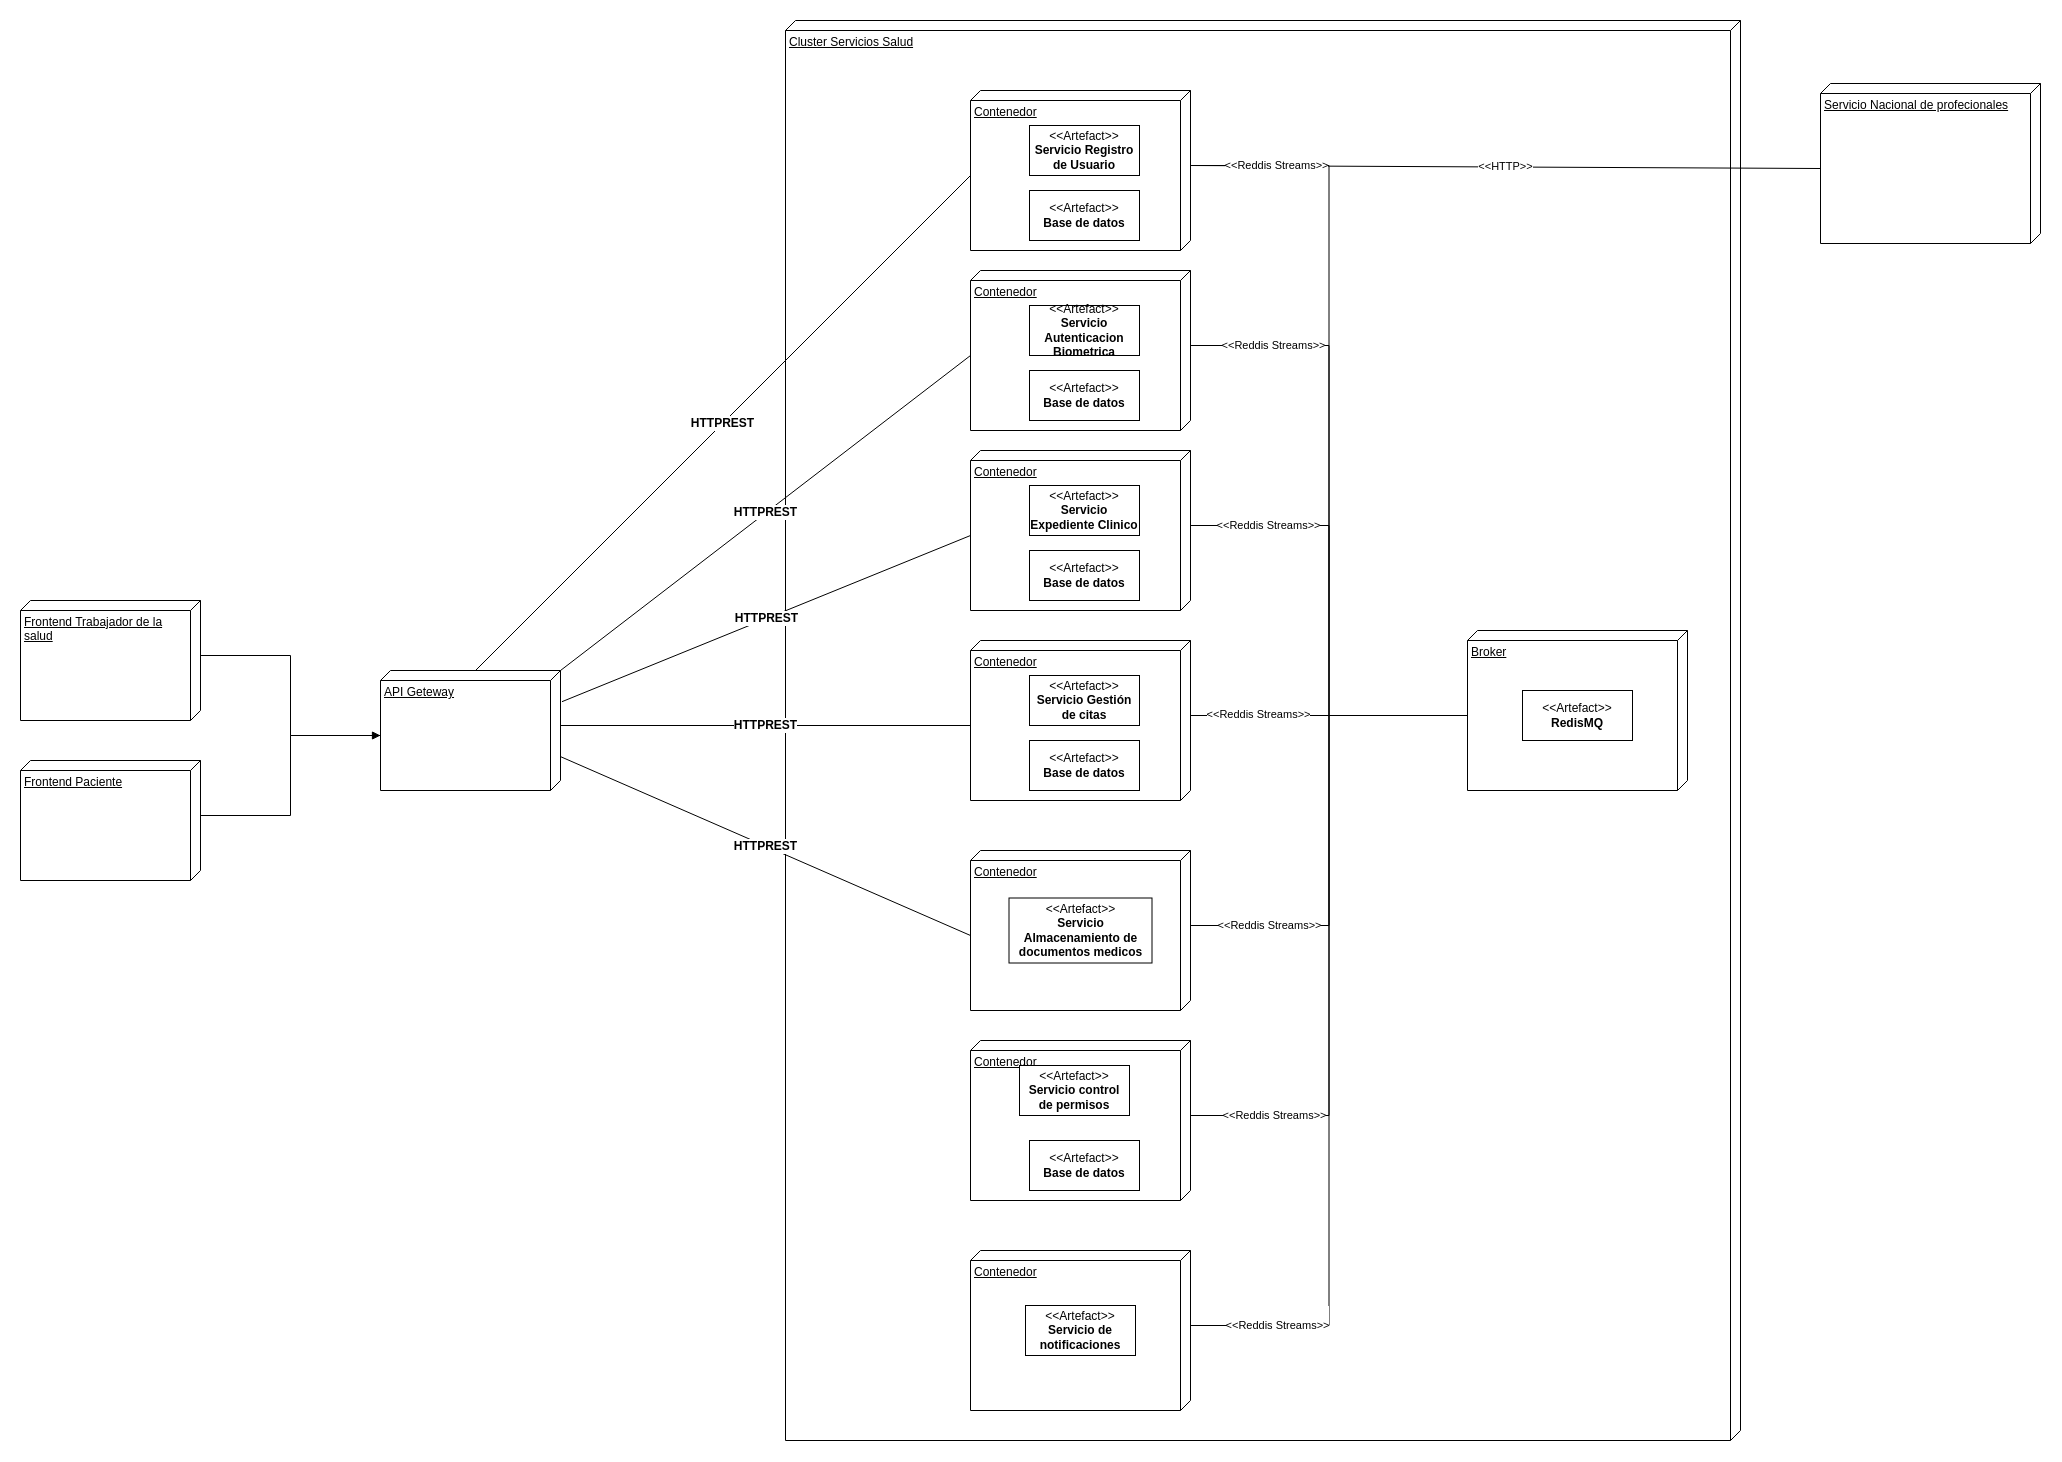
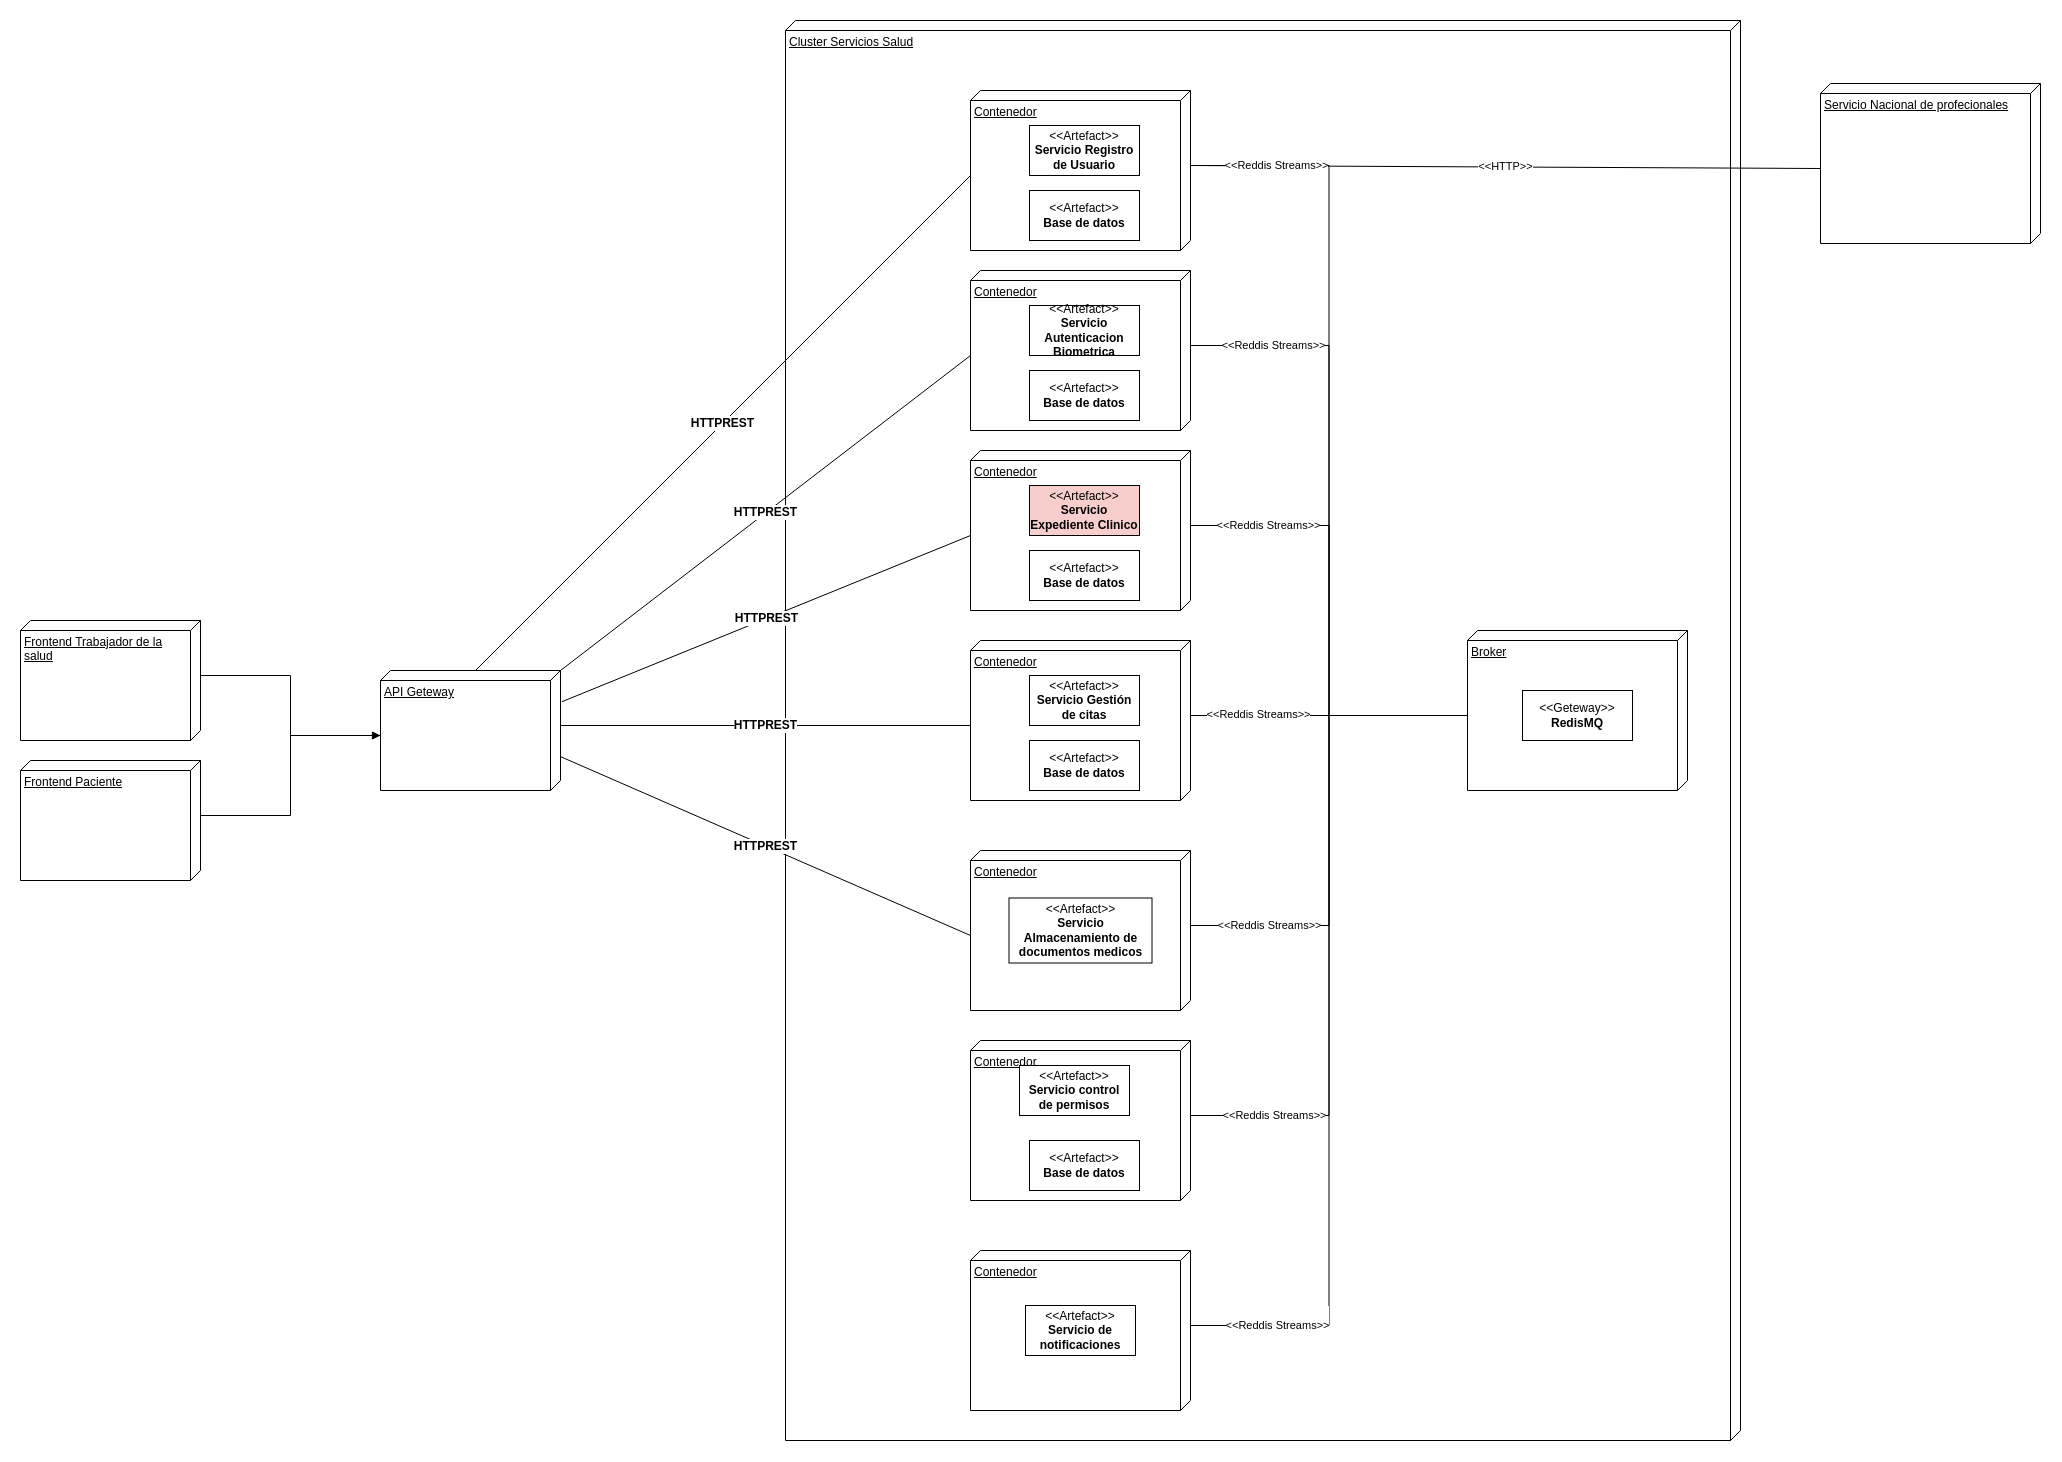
(1085, 511) -> (1085, 511)
(111, 661) -> (111, 681)
(1578, 716) -> (1578, 716)
